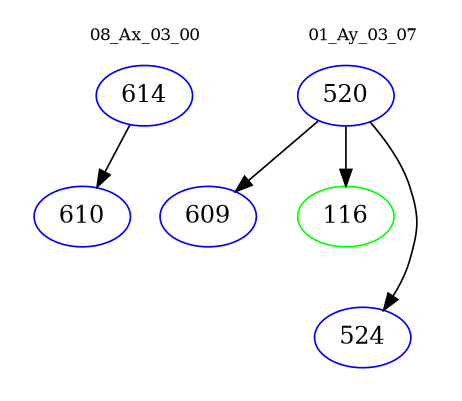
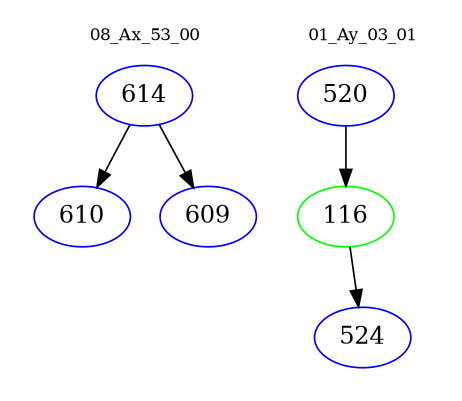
(145, 36) -> (145, 36)
(363, 36) -> (363, 36)
(296, 140) -> (172, 149)
(415, 205) -> (353, 268)
